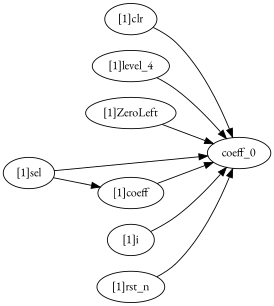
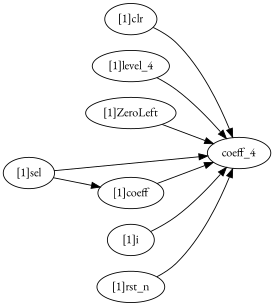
(239, 153) -> (239, 153)
